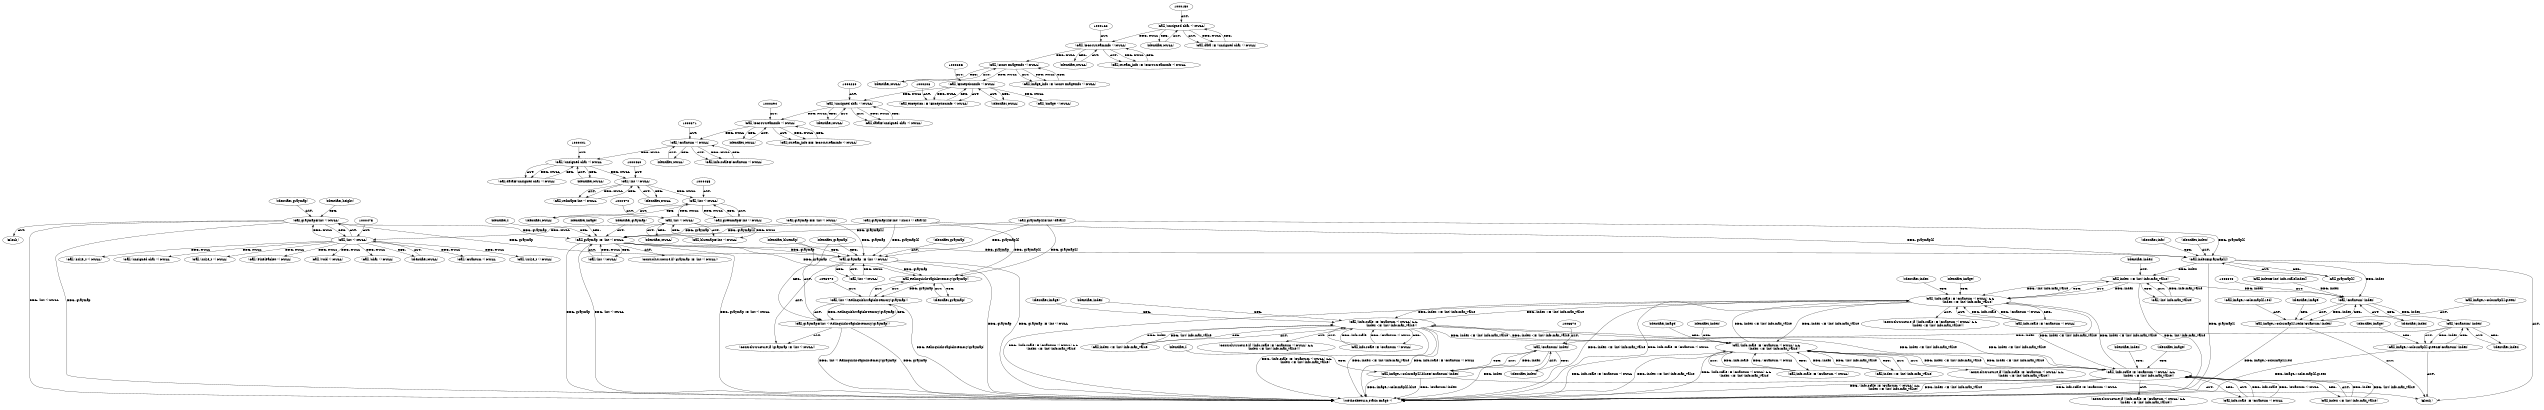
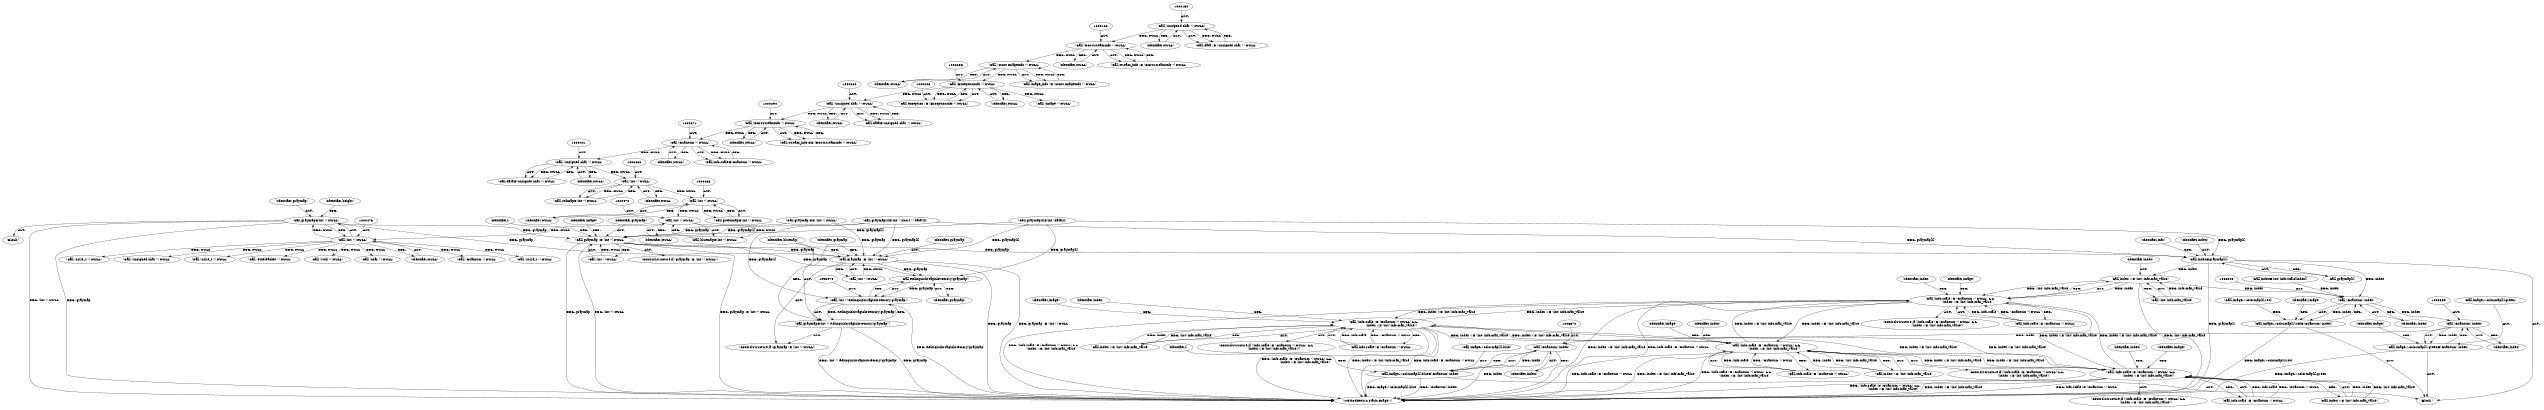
(1009, 235) -> (754, 239)
(879, 289) -> (879, 289)
none -> (2439, 300)
(2278, 312) -> (2278, 312)
(2399, 316) -> (2497, 338)
none -> (1487, 347)
